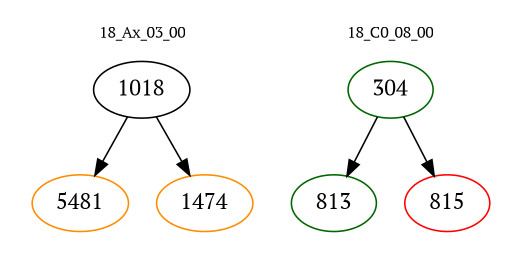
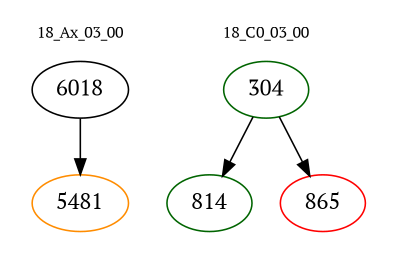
(391, 34) -> (266, 34)
(142, 90) -> (80, 90)
(205, 203) -> none
(334, 203) -> (209, 203)
(447, 203) -> (323, 203)
